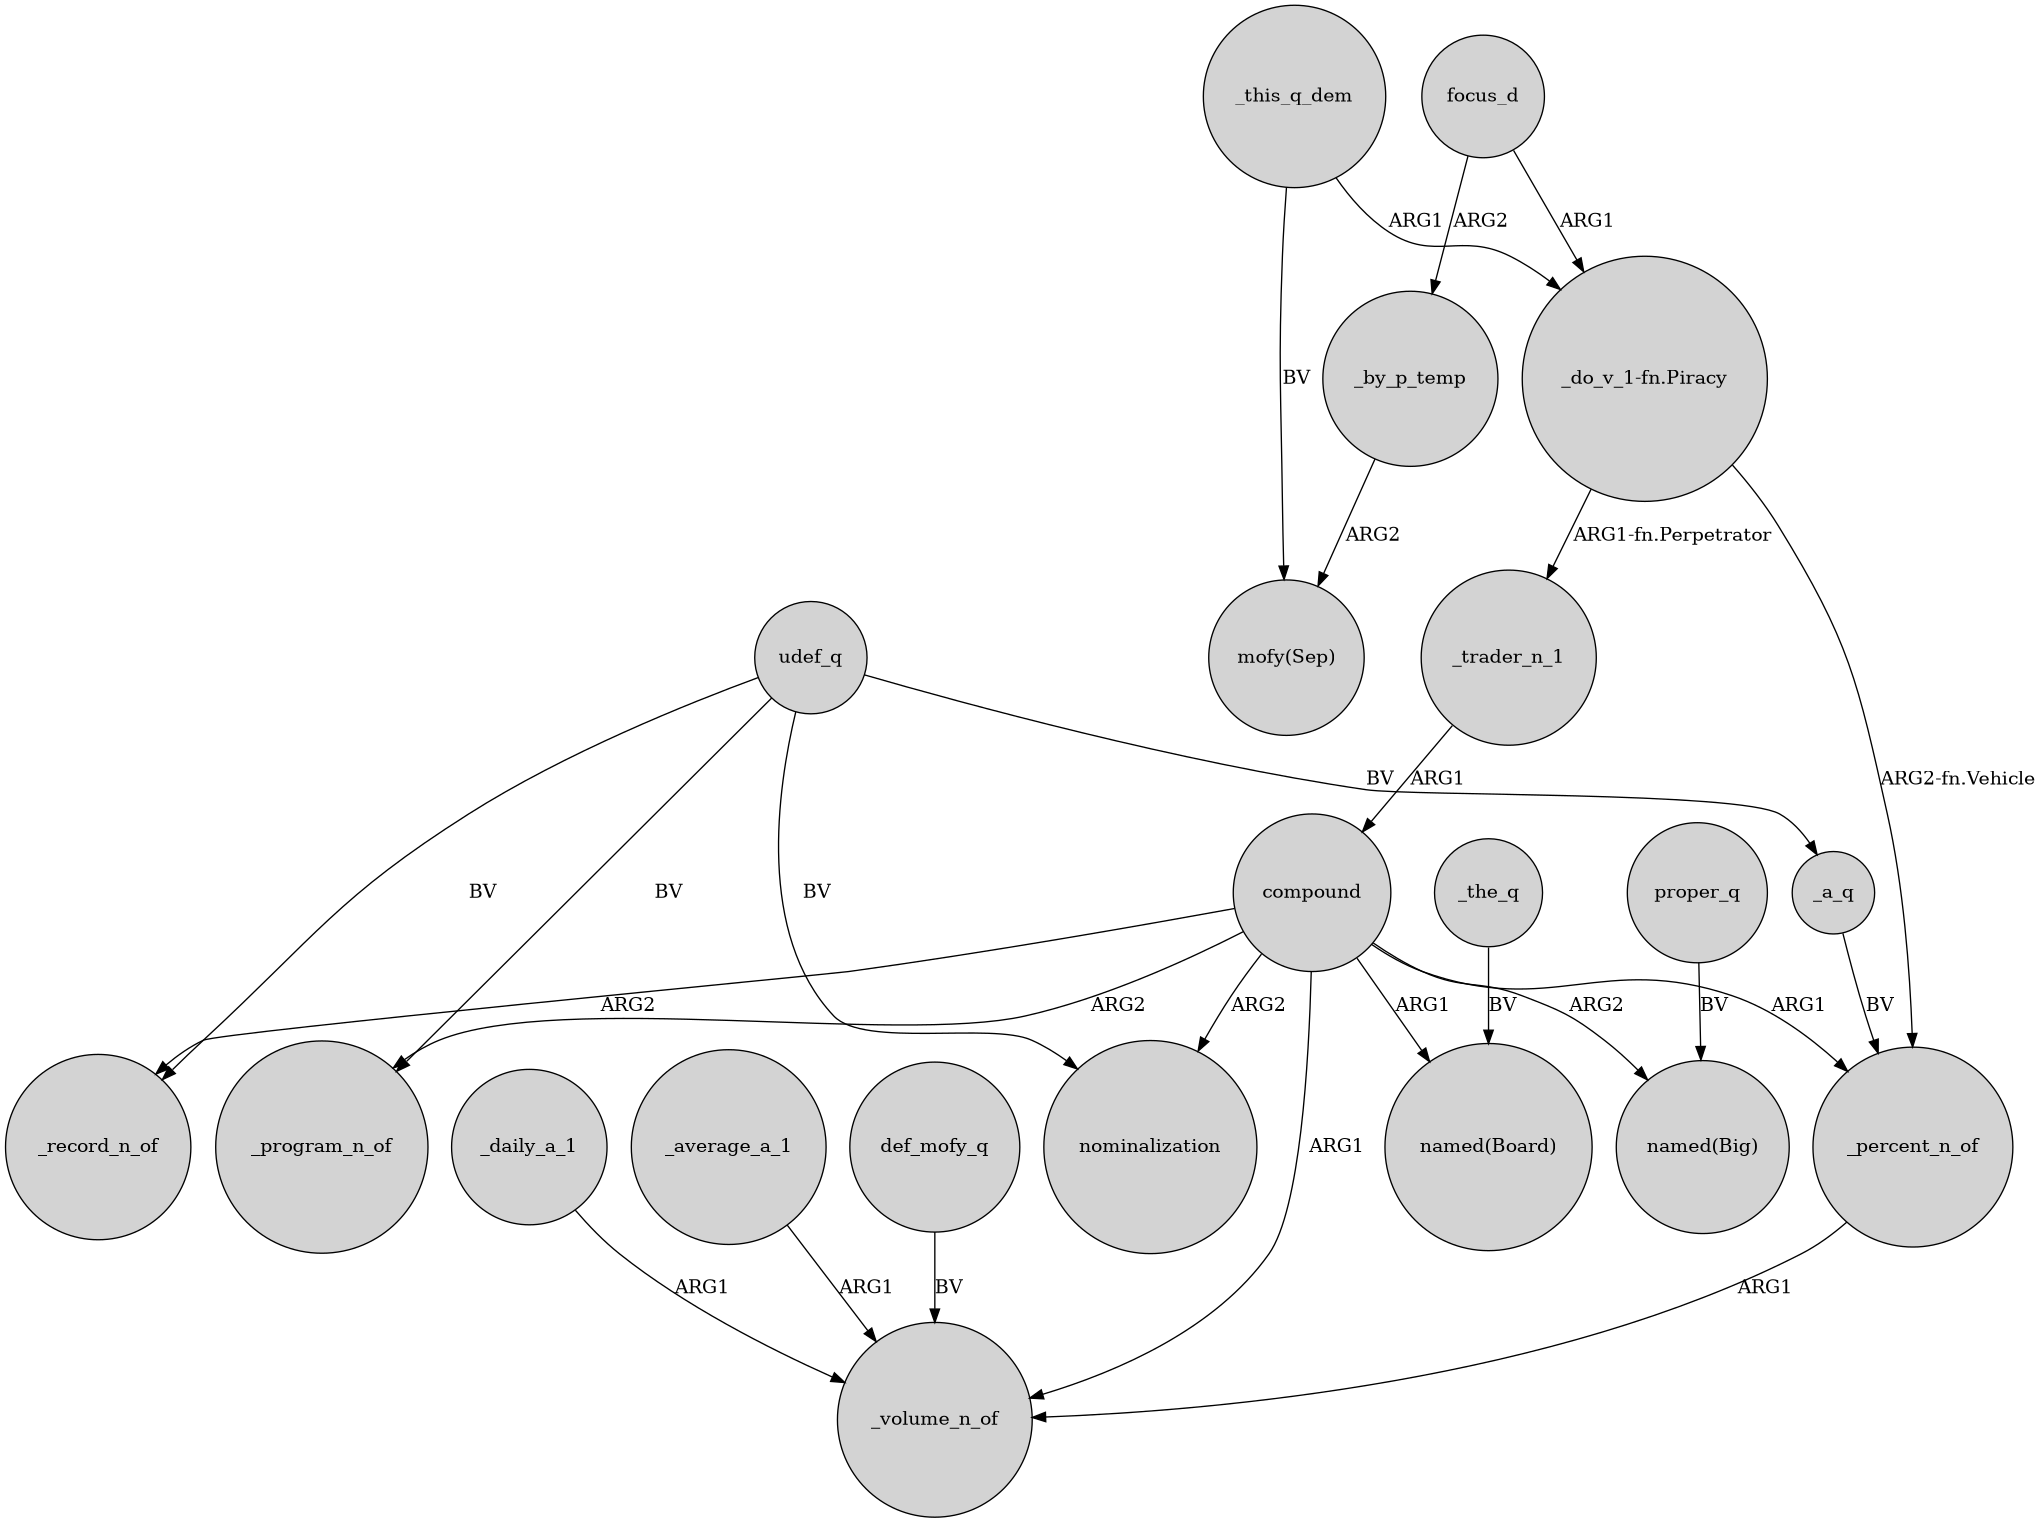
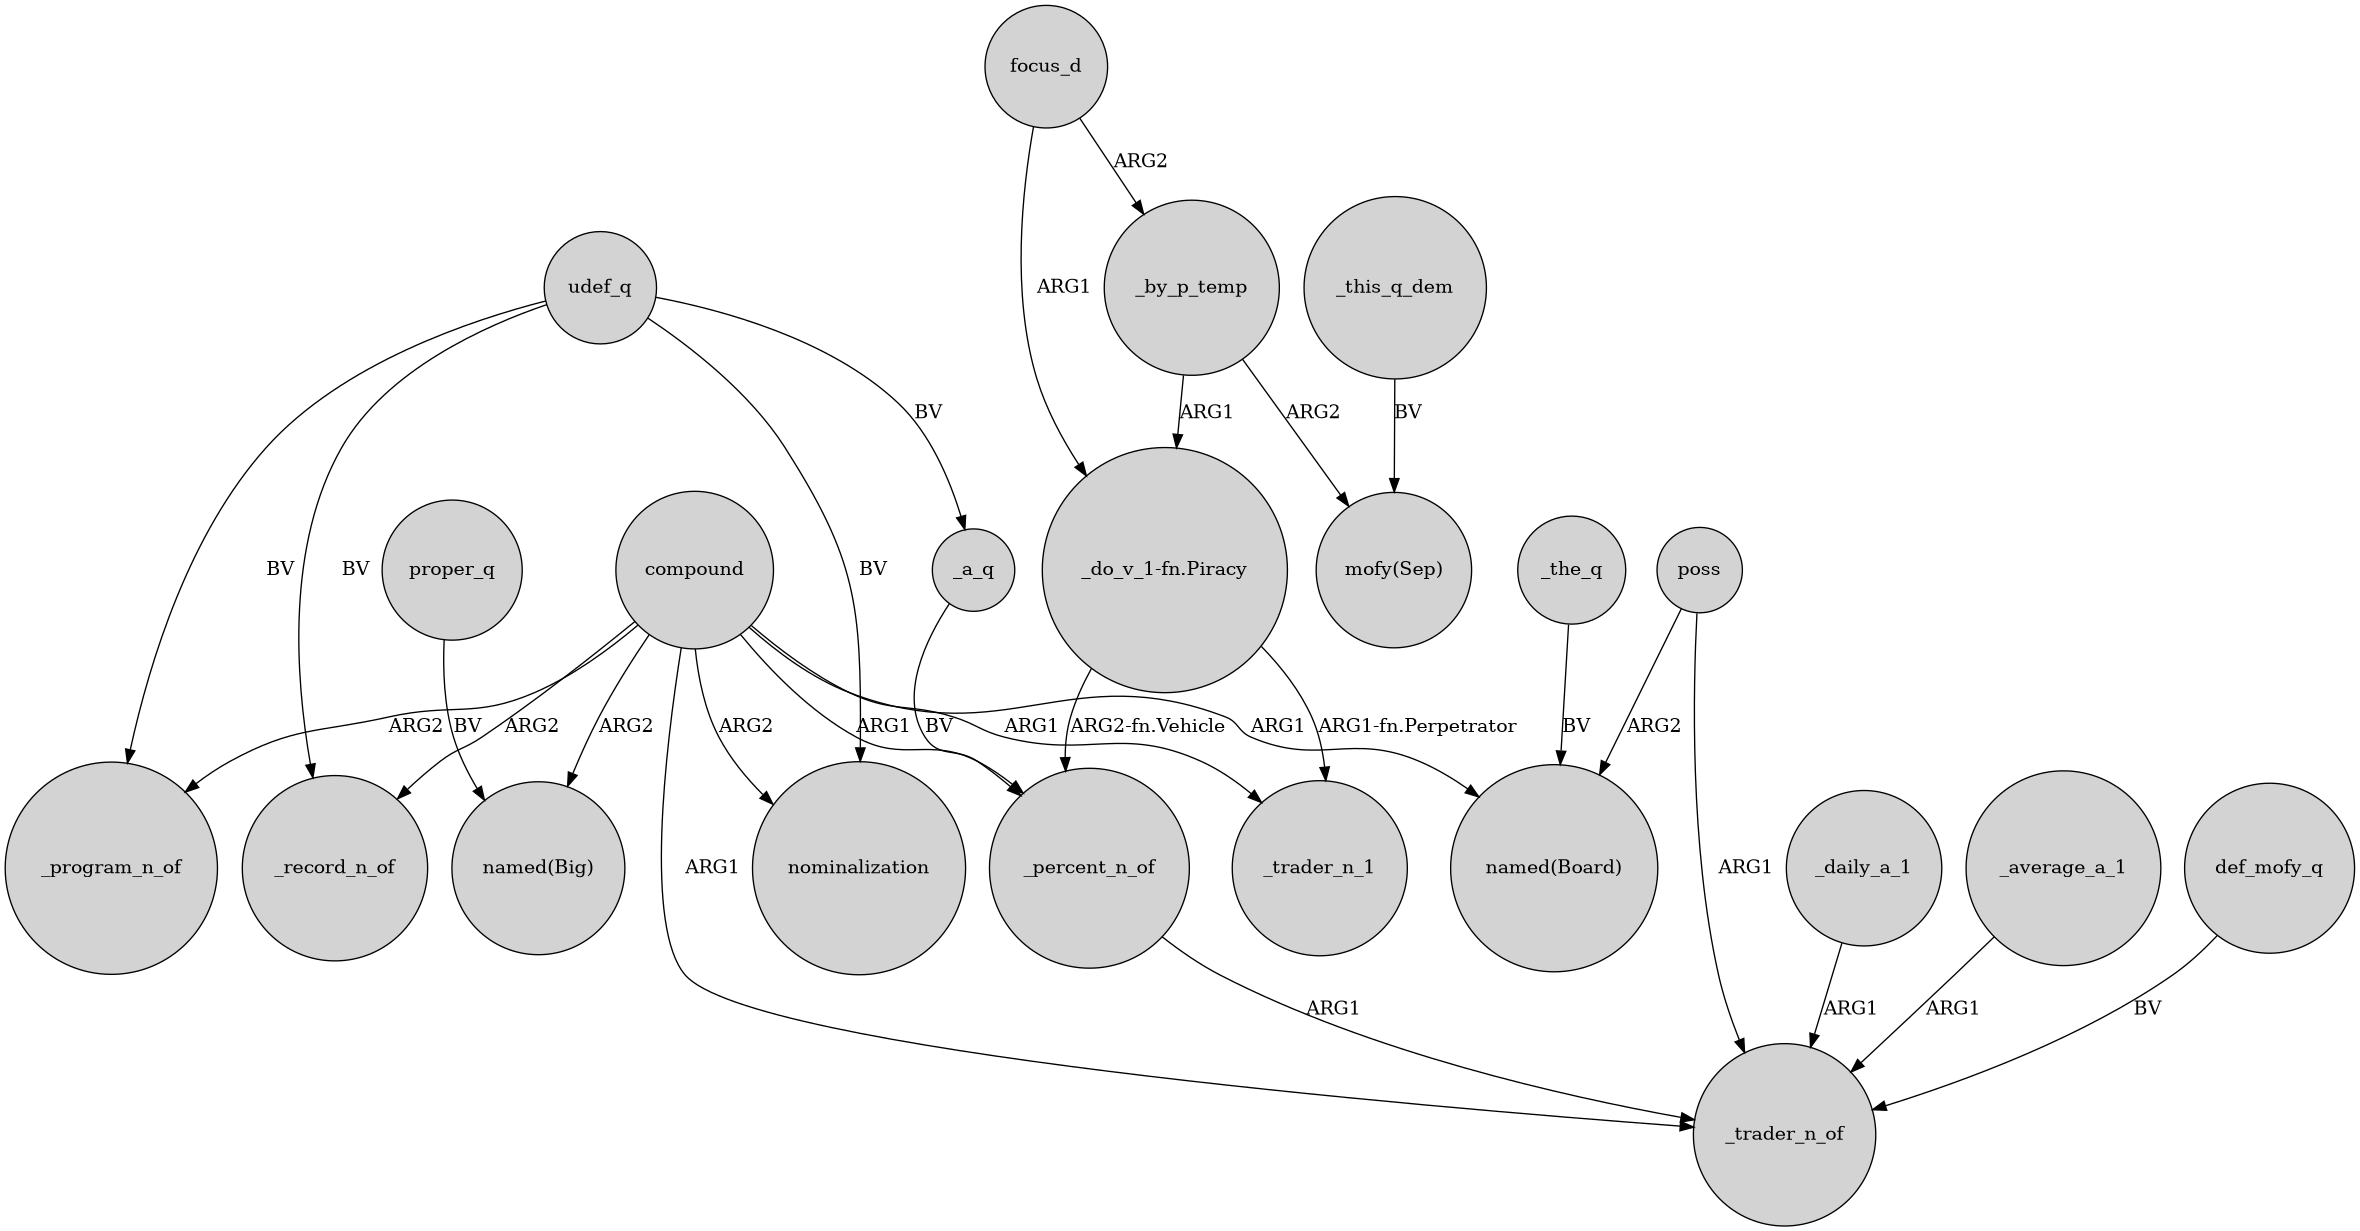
(1434, 246) -> (1181, 405)
none -> (1700, 570)
(1412, 773) -> (994, 734)
(935, 1420) -> (1785, 1135)
